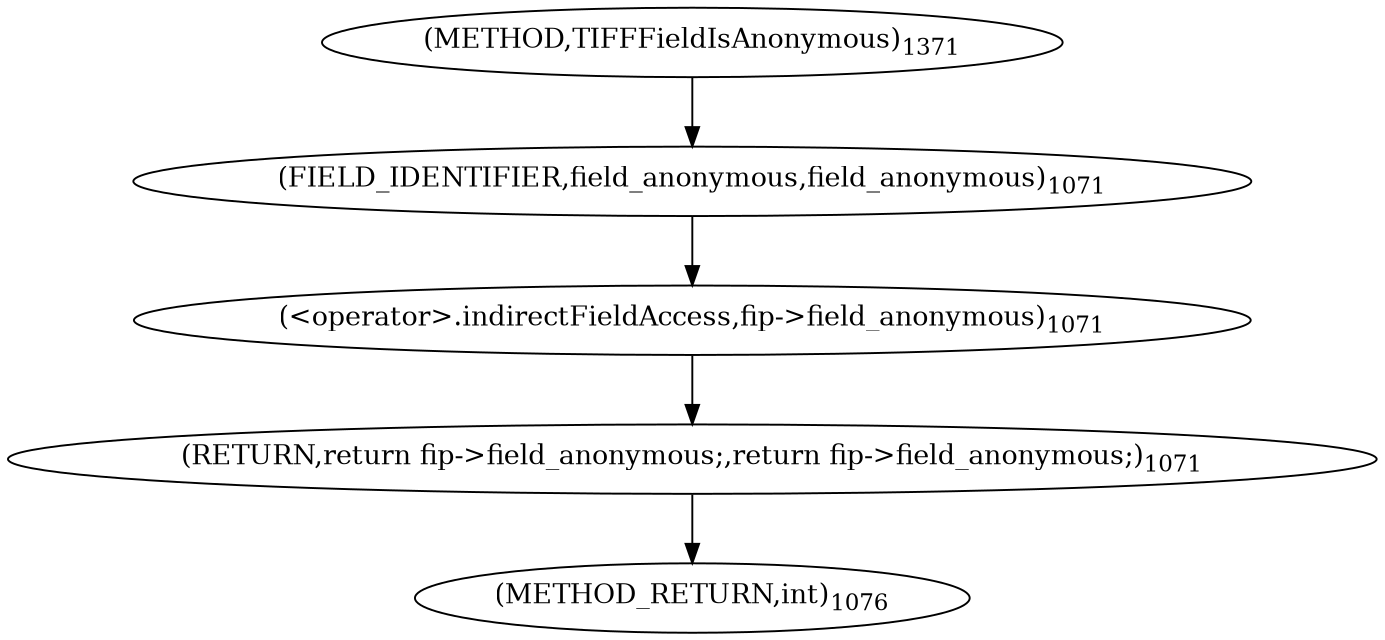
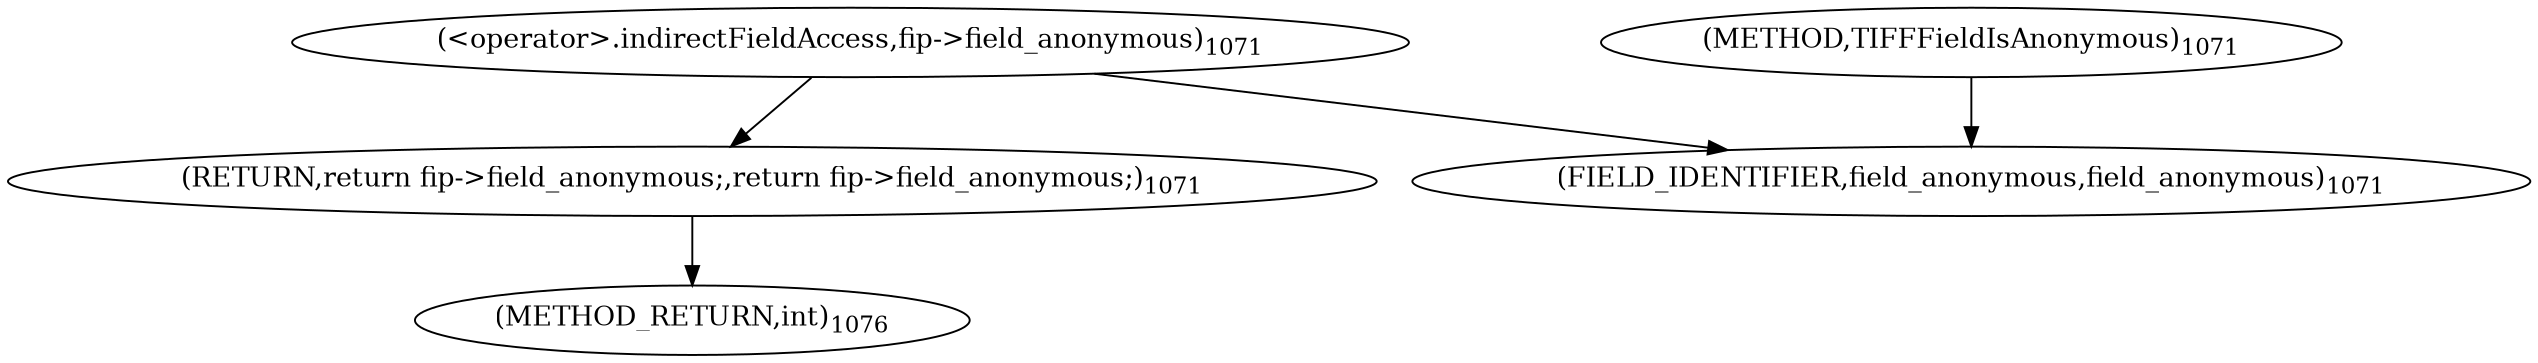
(932, 40) -> (2211, 40)
(692, 241) -> (1401, 111)
